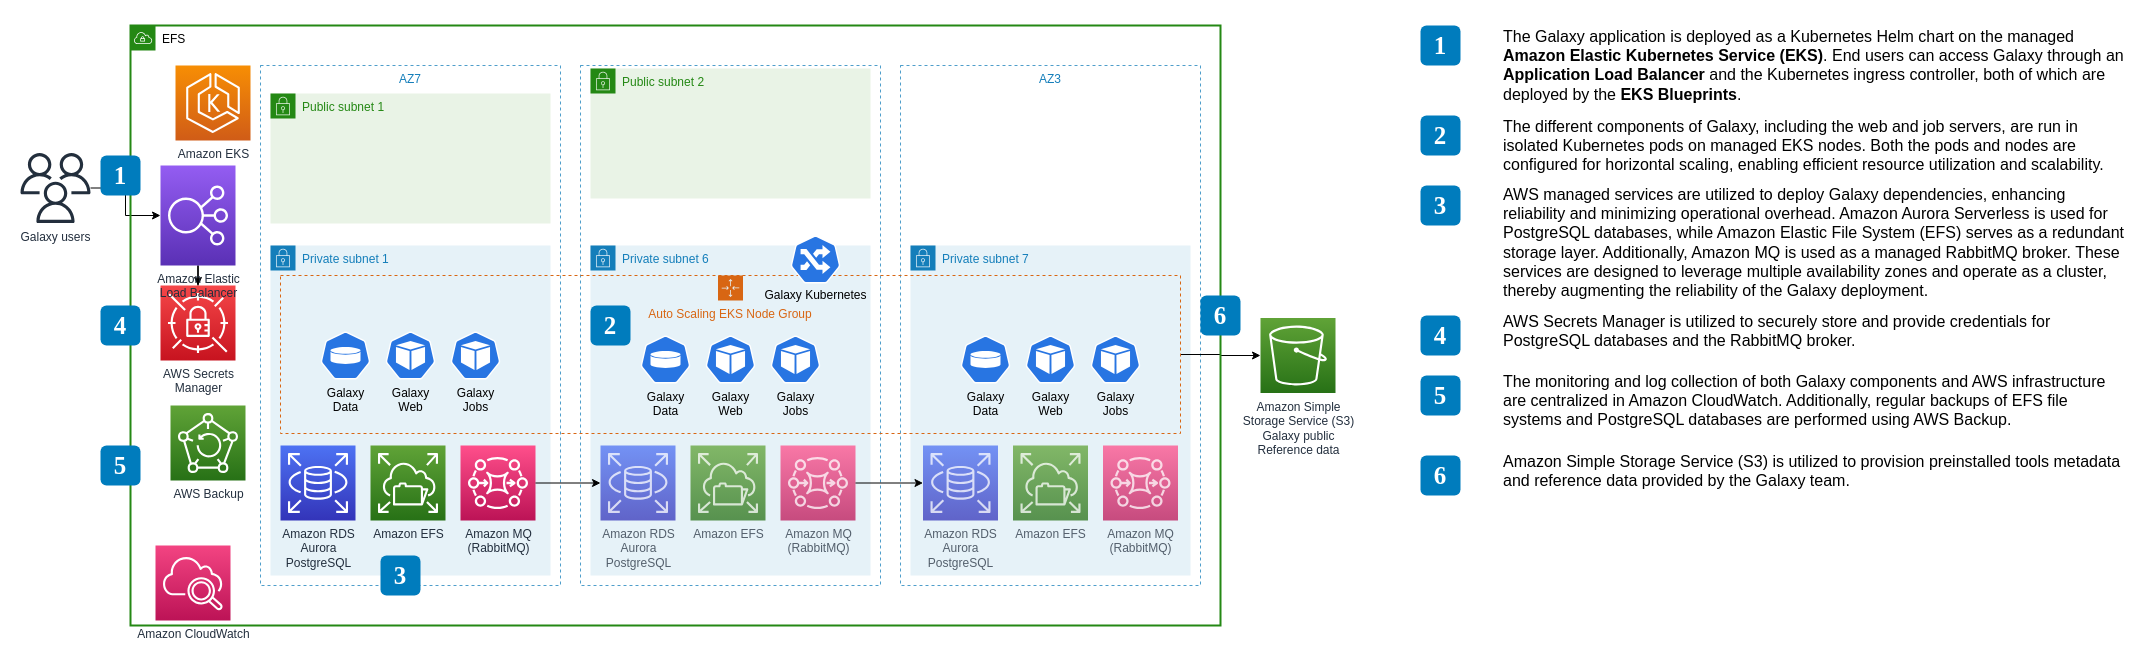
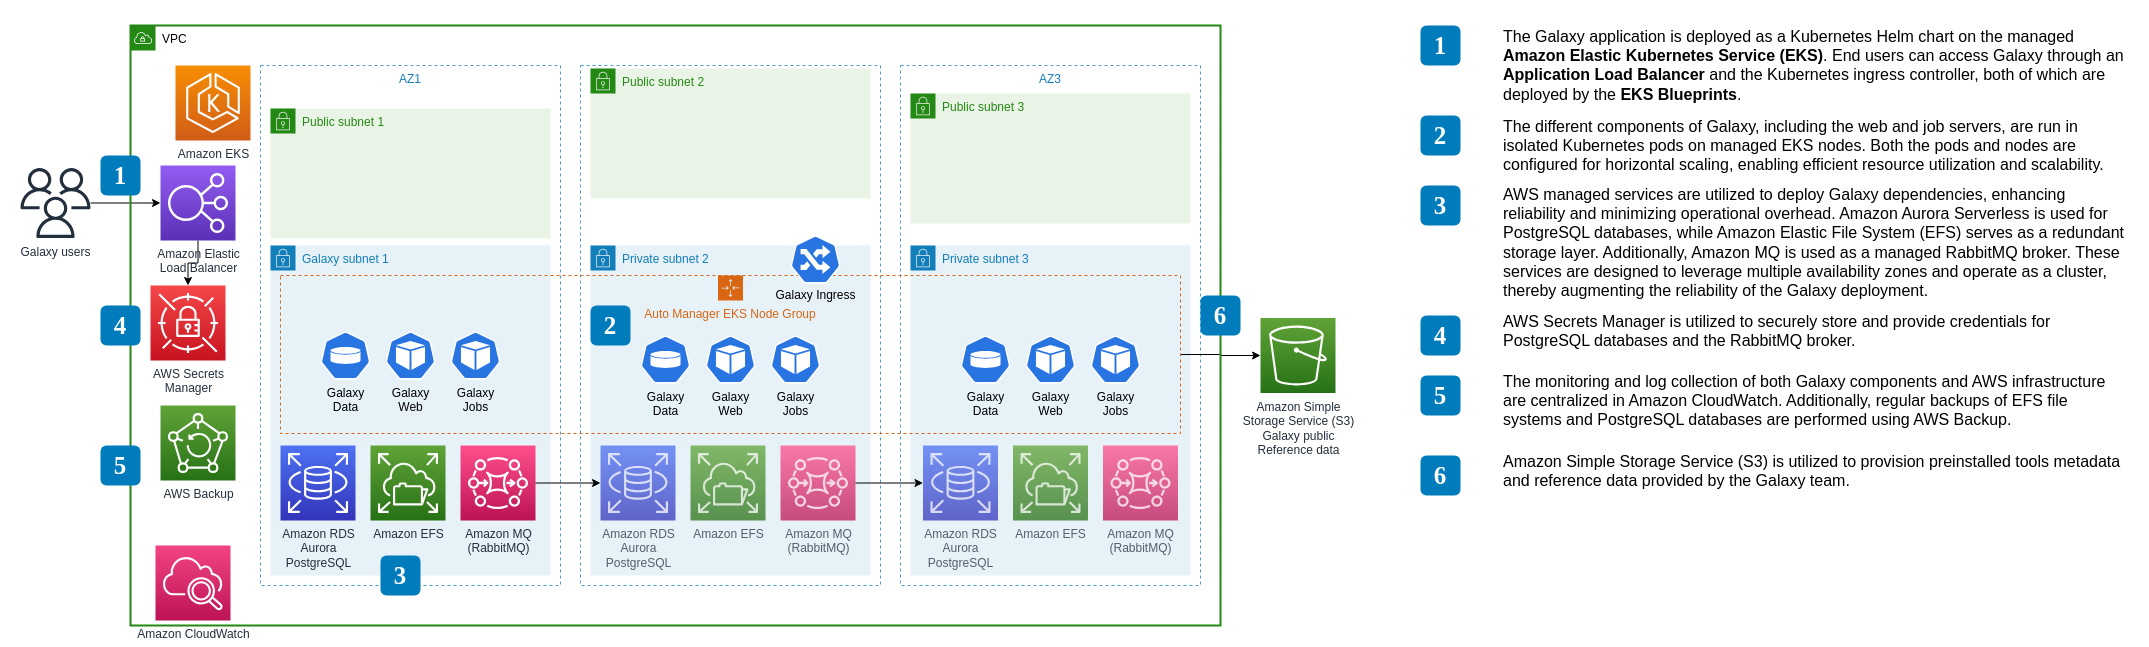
(173, 40) -> (173, 40)
(410, 79) -> (410, 79)
(411, 159) -> (411, 174)
none -> (1051, 159)
(56, 188) -> (56, 203)
(198, 216) -> (198, 203)
(352, 260) -> (348, 260)
(672, 260) -> (672, 260)
(816, 260) -> (816, 260)
(992, 260) -> (992, 260)
(731, 315) -> (731, 315)
(198, 323) -> (188, 323)
(208, 443) -> (198, 443)
